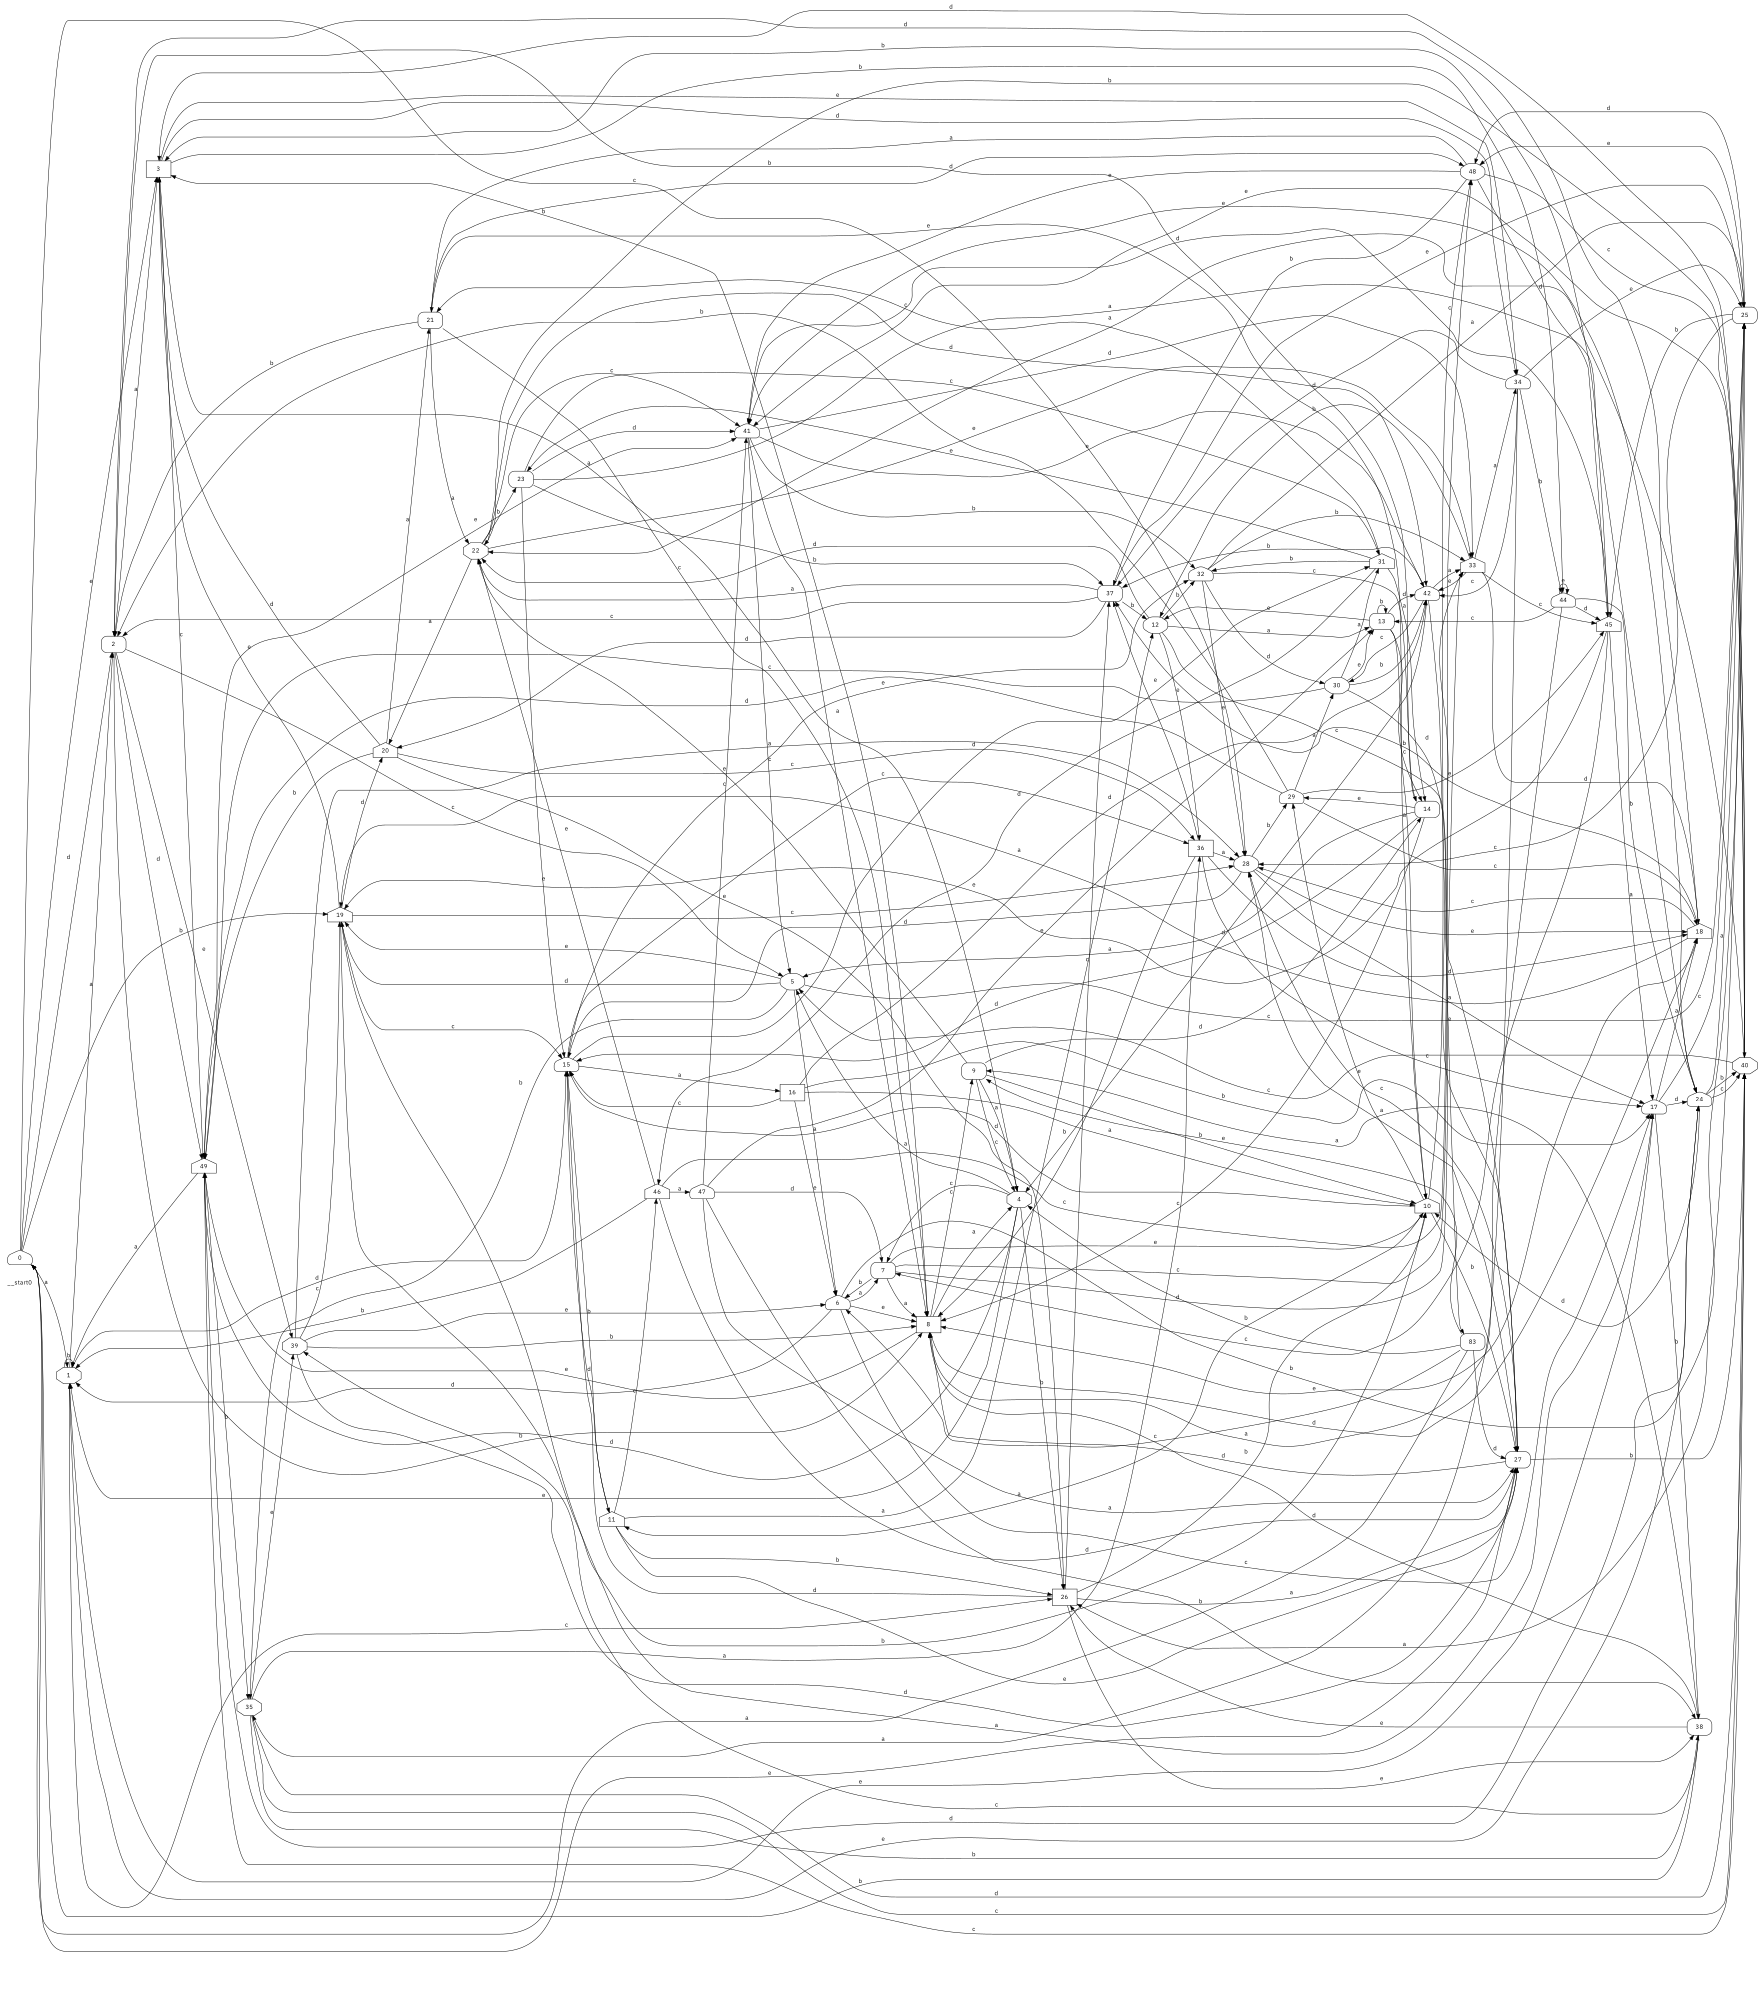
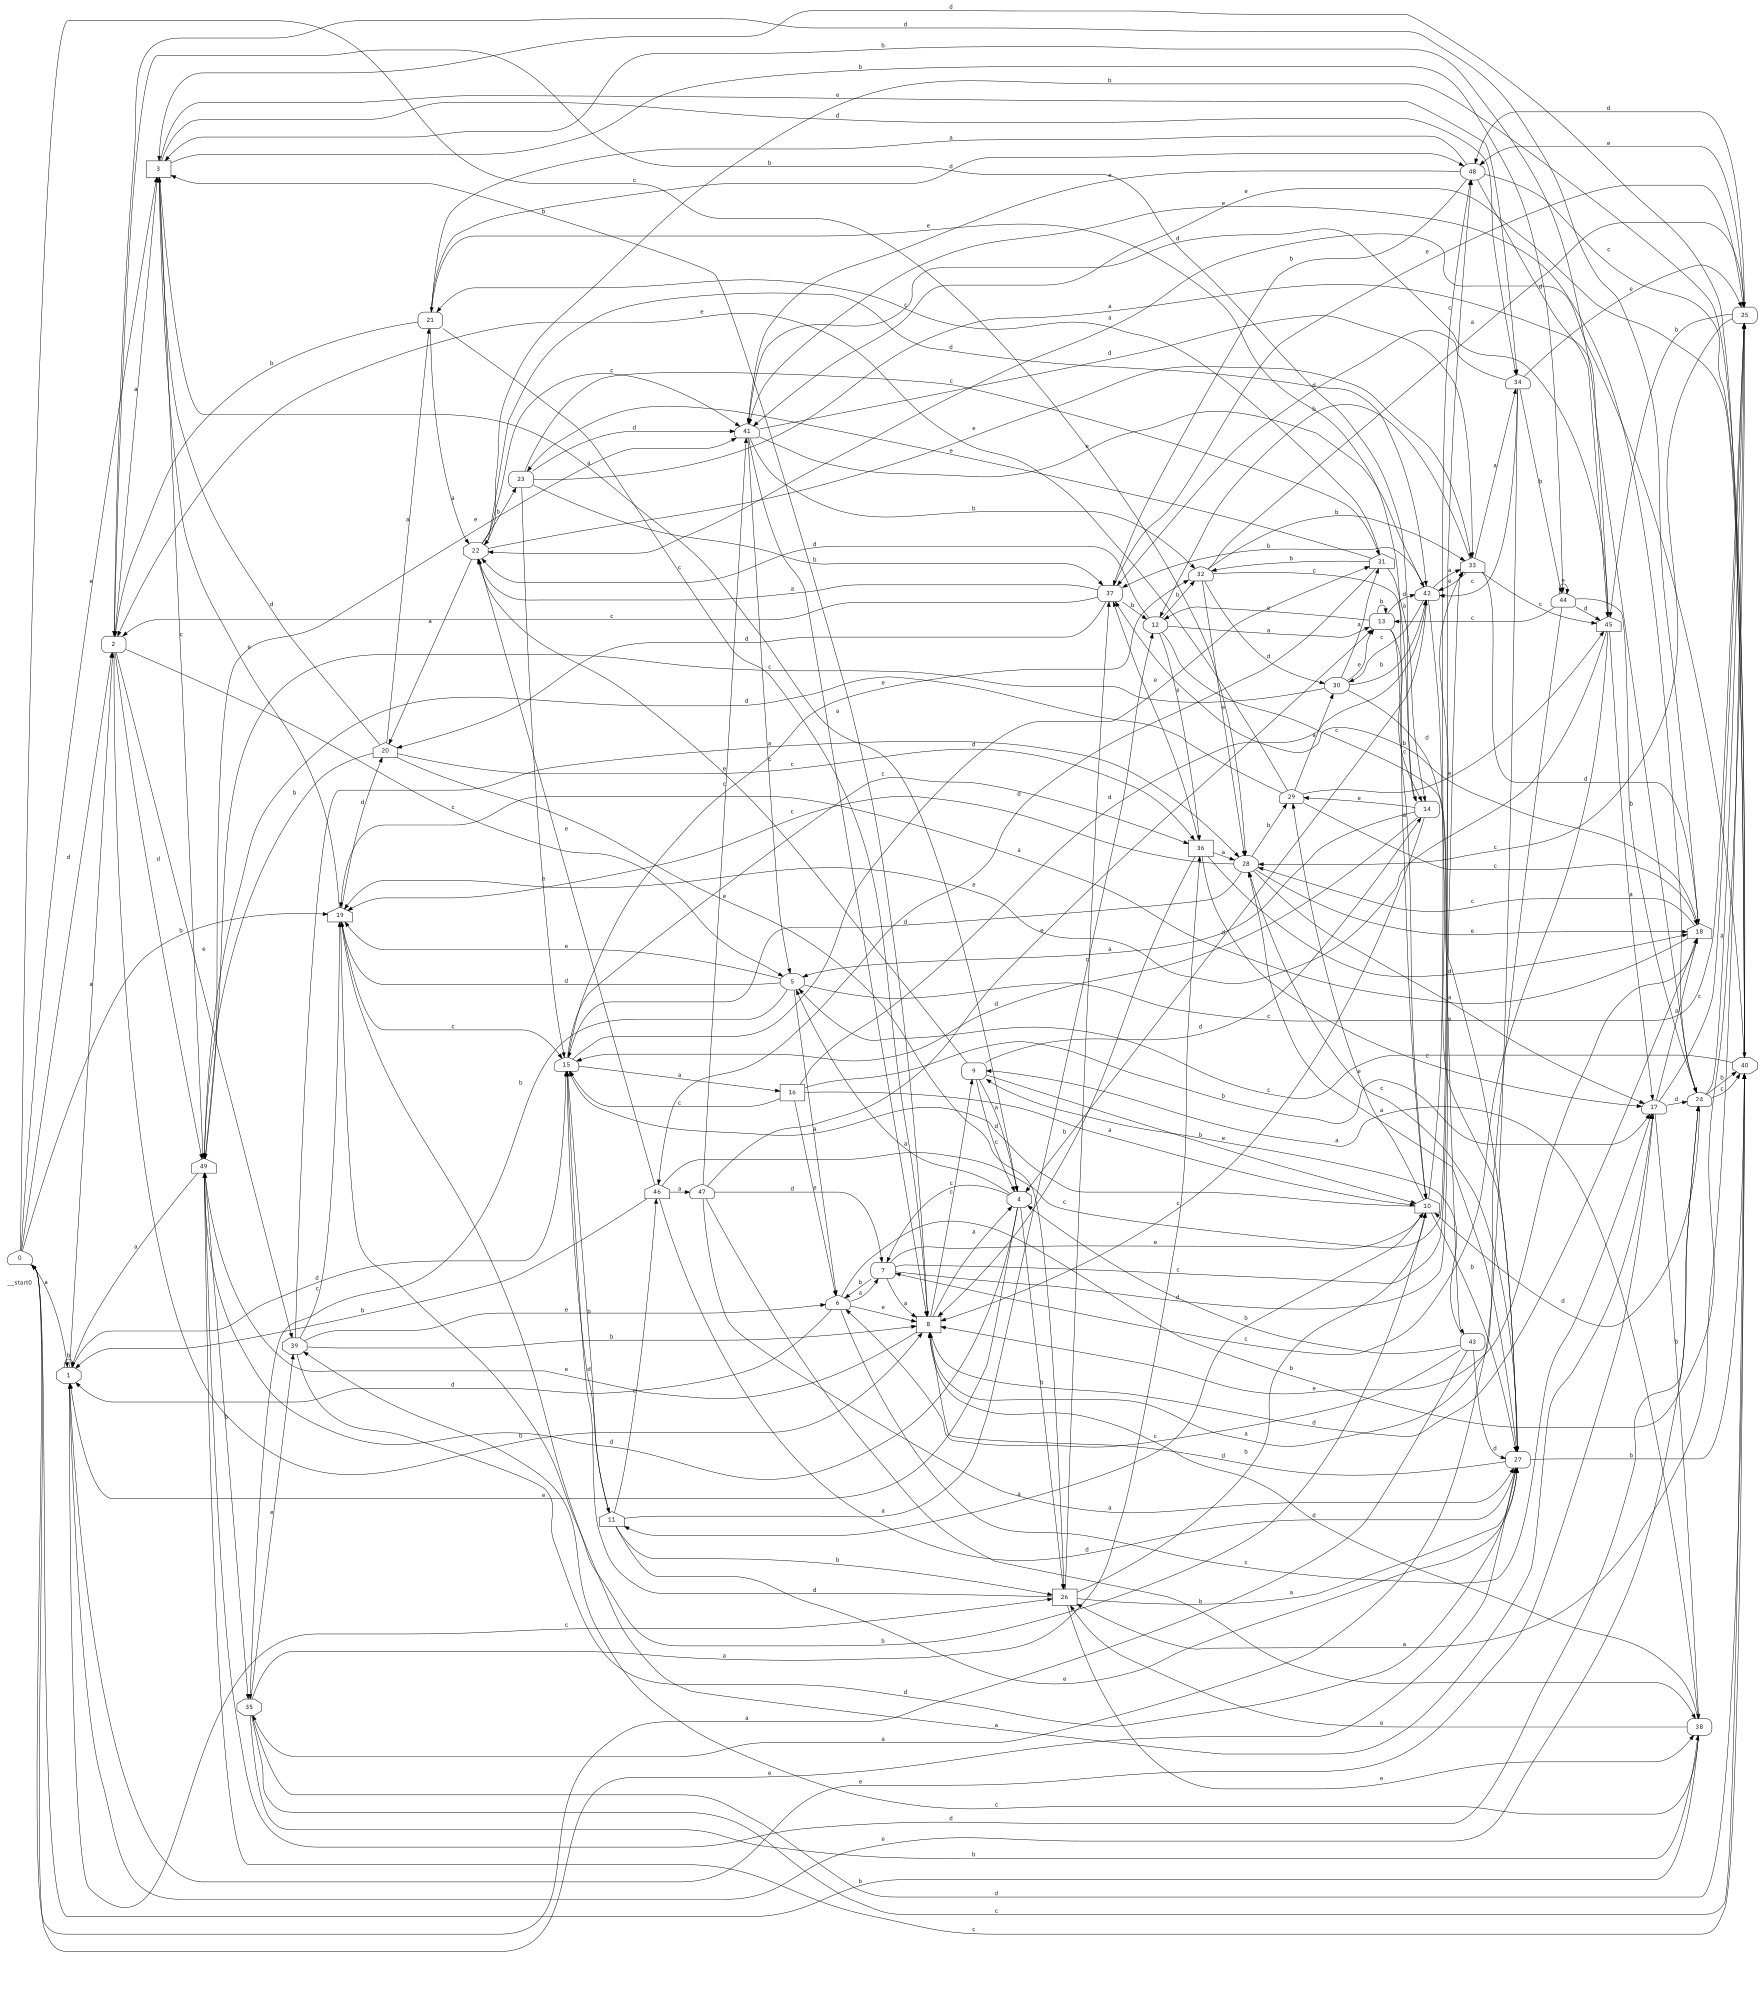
(702, 312) -> (702, 312)
(792, 916) -> (792, 819)
(1473, 1342) -> (1473, 1342)
